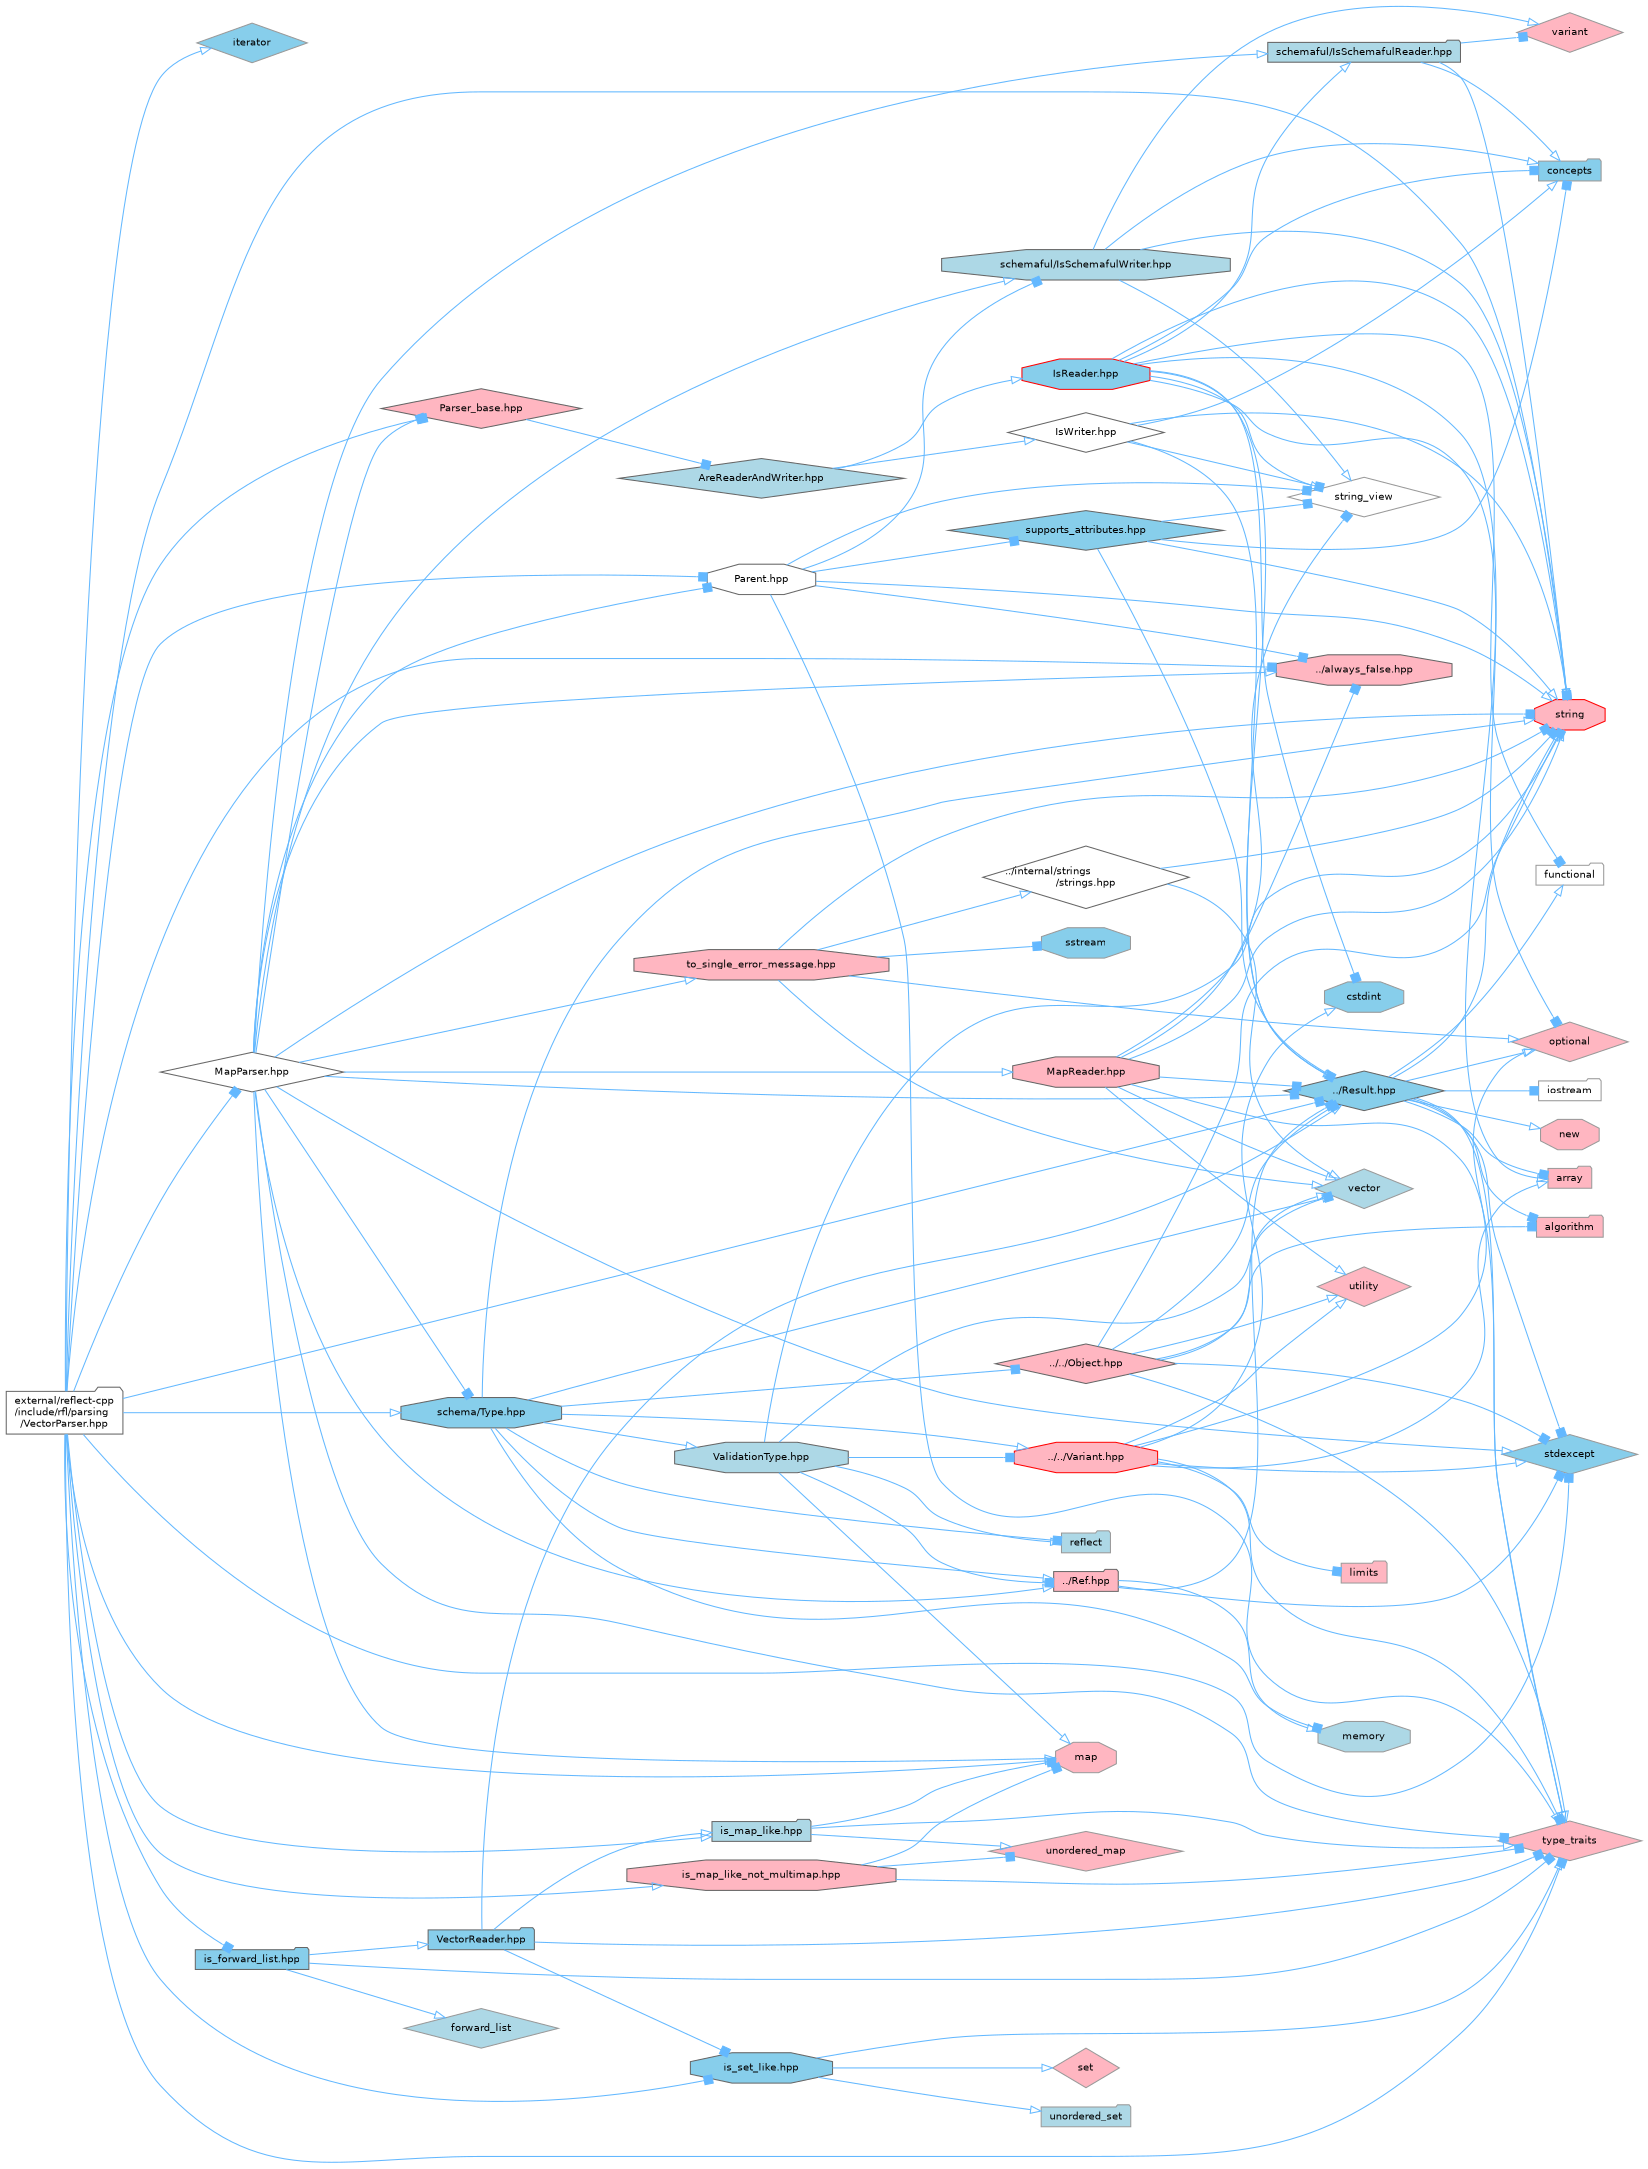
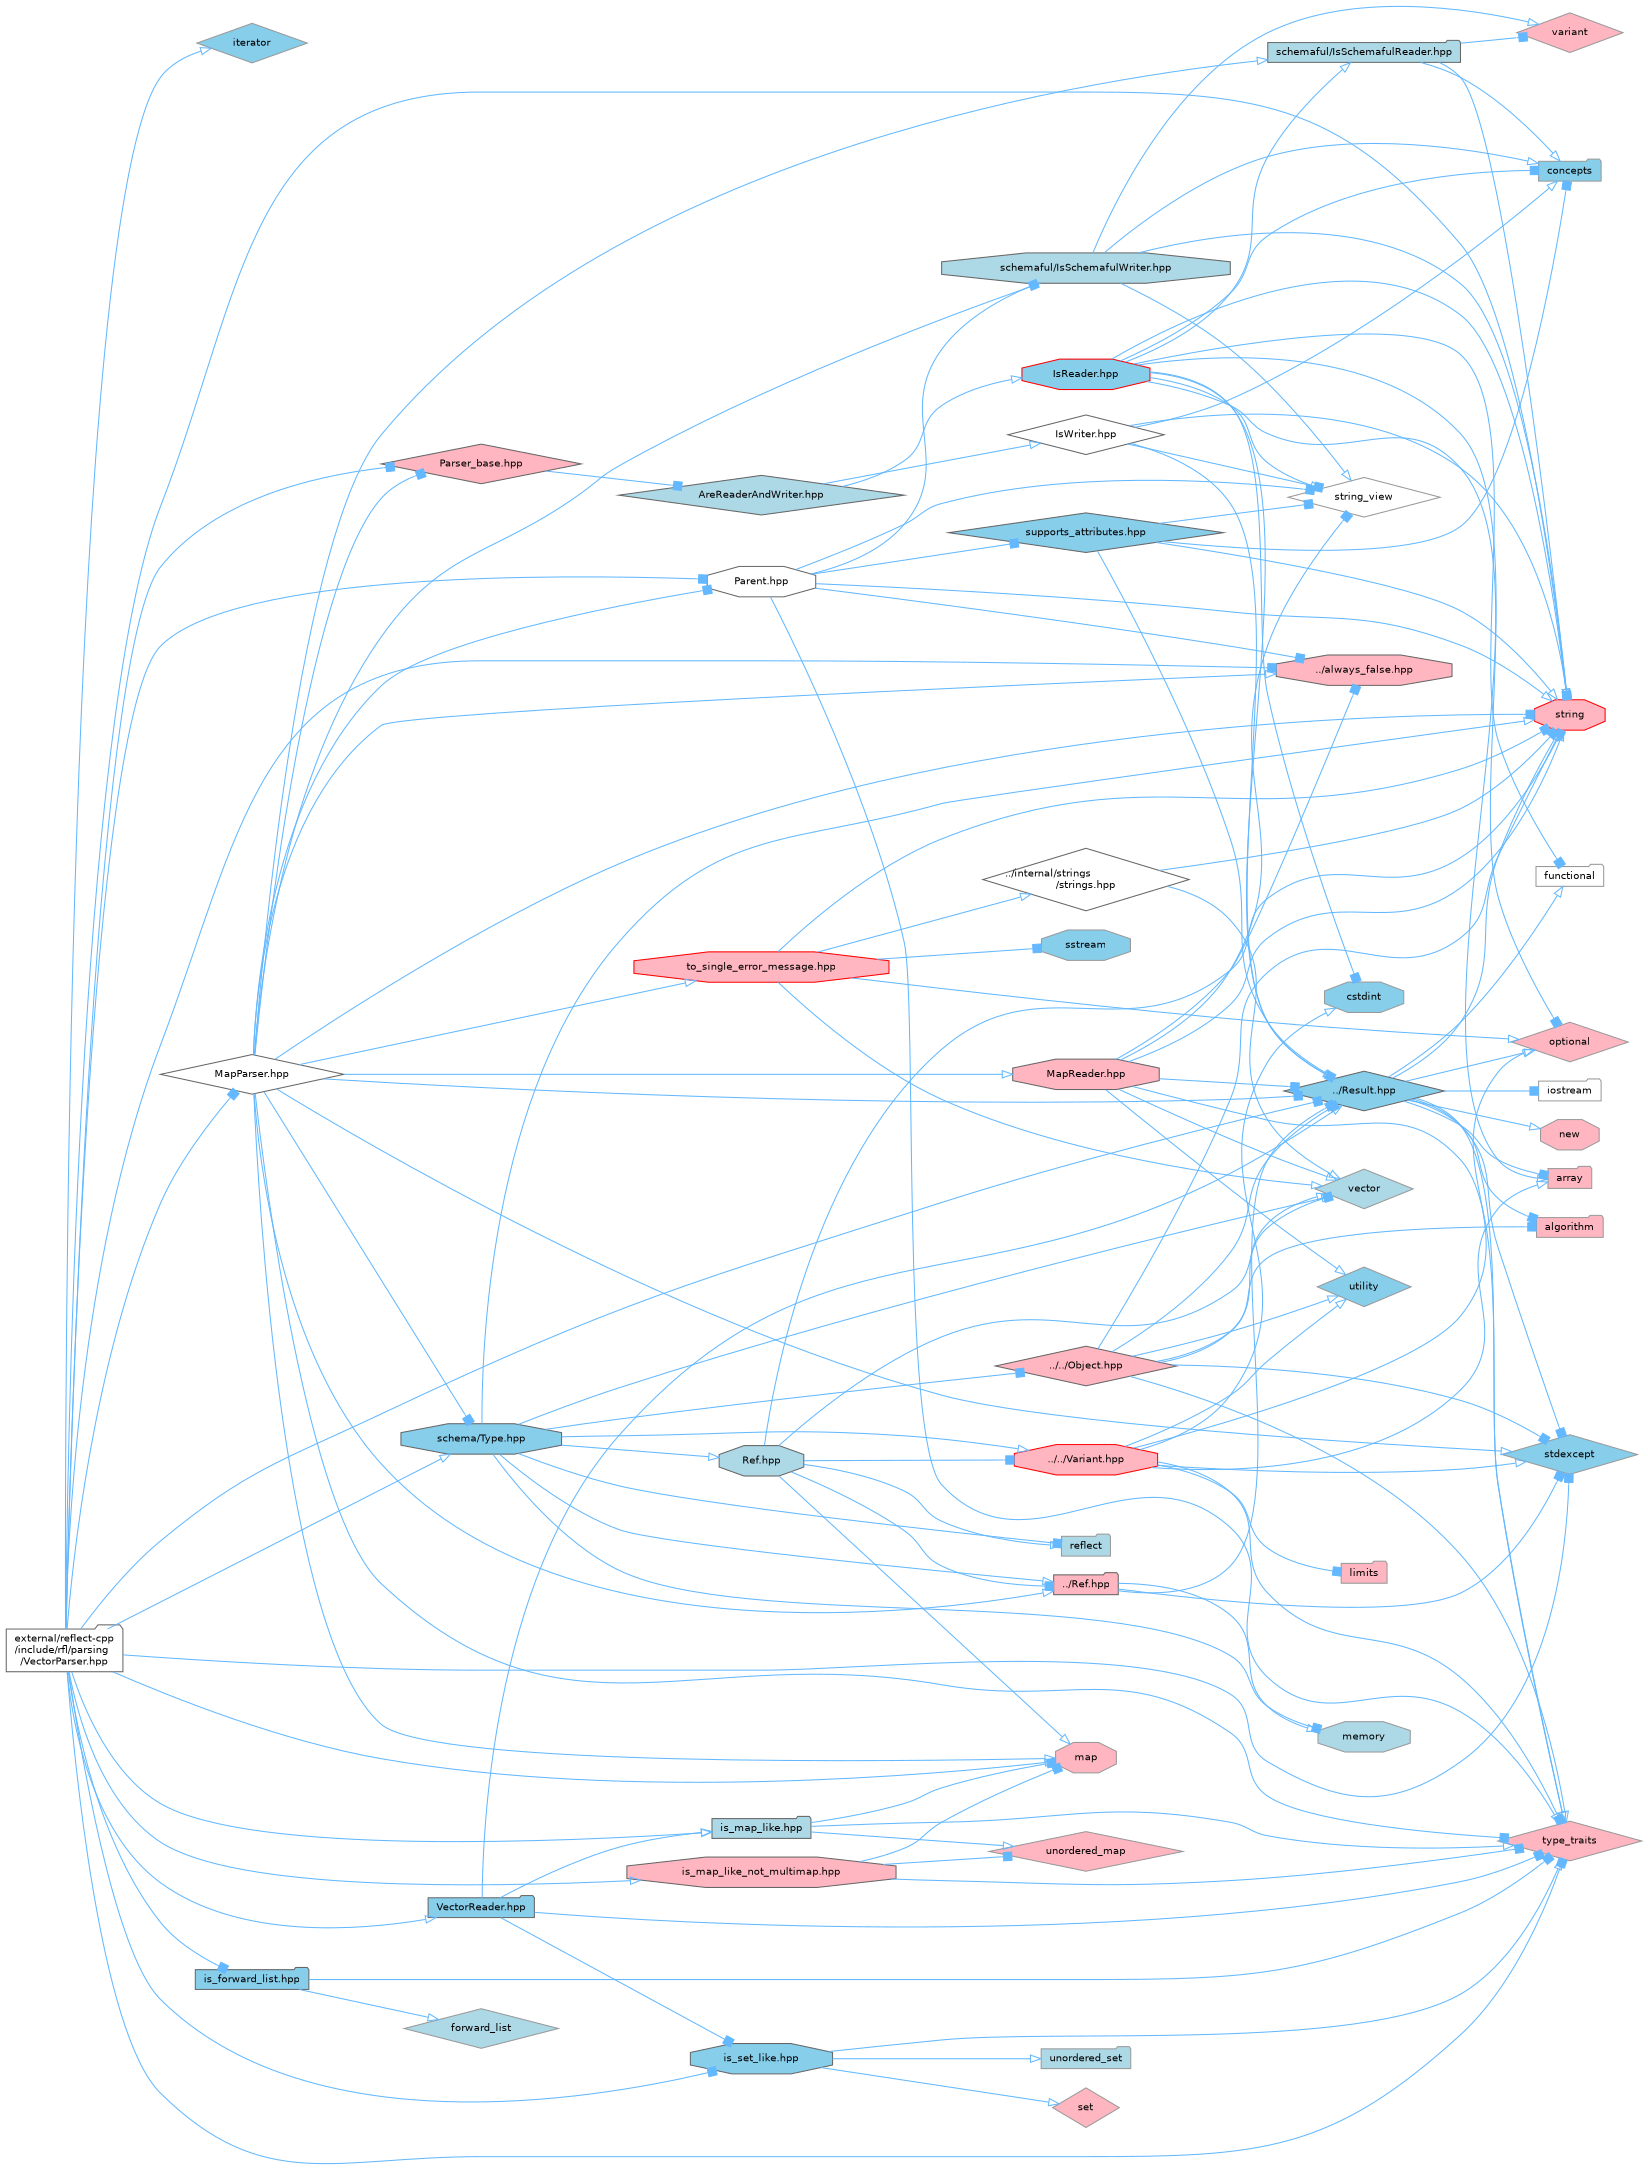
(761, 965) -> (761, 967)
(1364, 1287) -> (1364, 1287)
(761, 1458) -> (761, 1461)
(363, 1950) -> (177, 1892)
